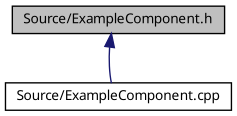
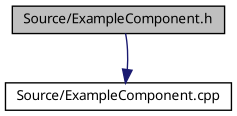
(109, 65) -> (128, 51)
